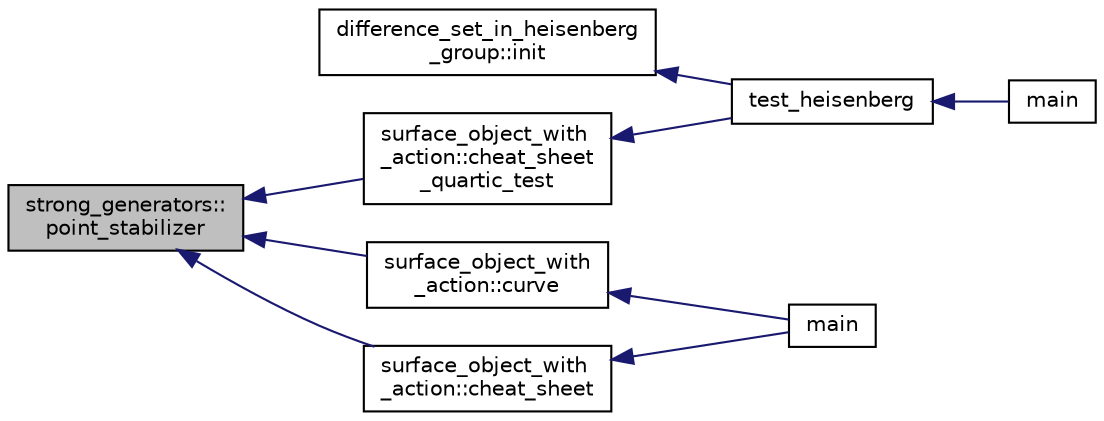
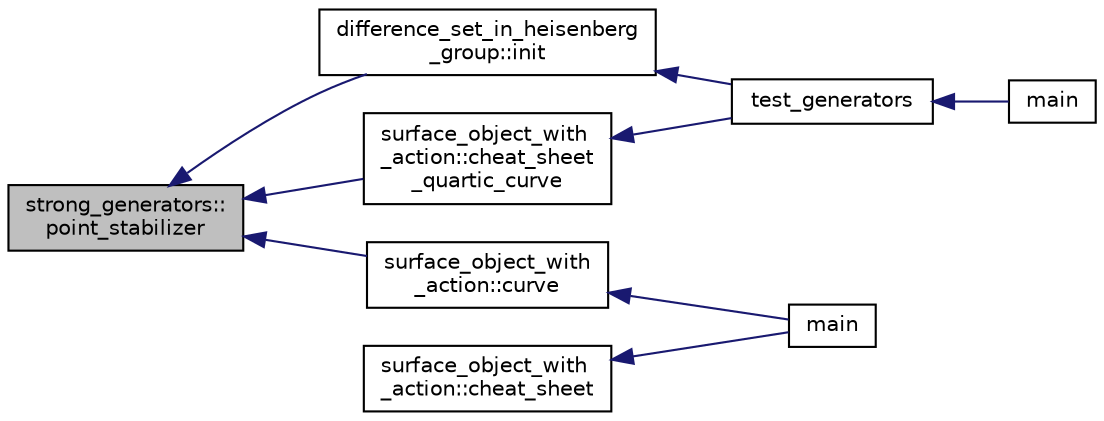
(832, 102) -> (832, 102)
(488, 159) -> (488, 159)
(283, 309) -> (274, 117)
